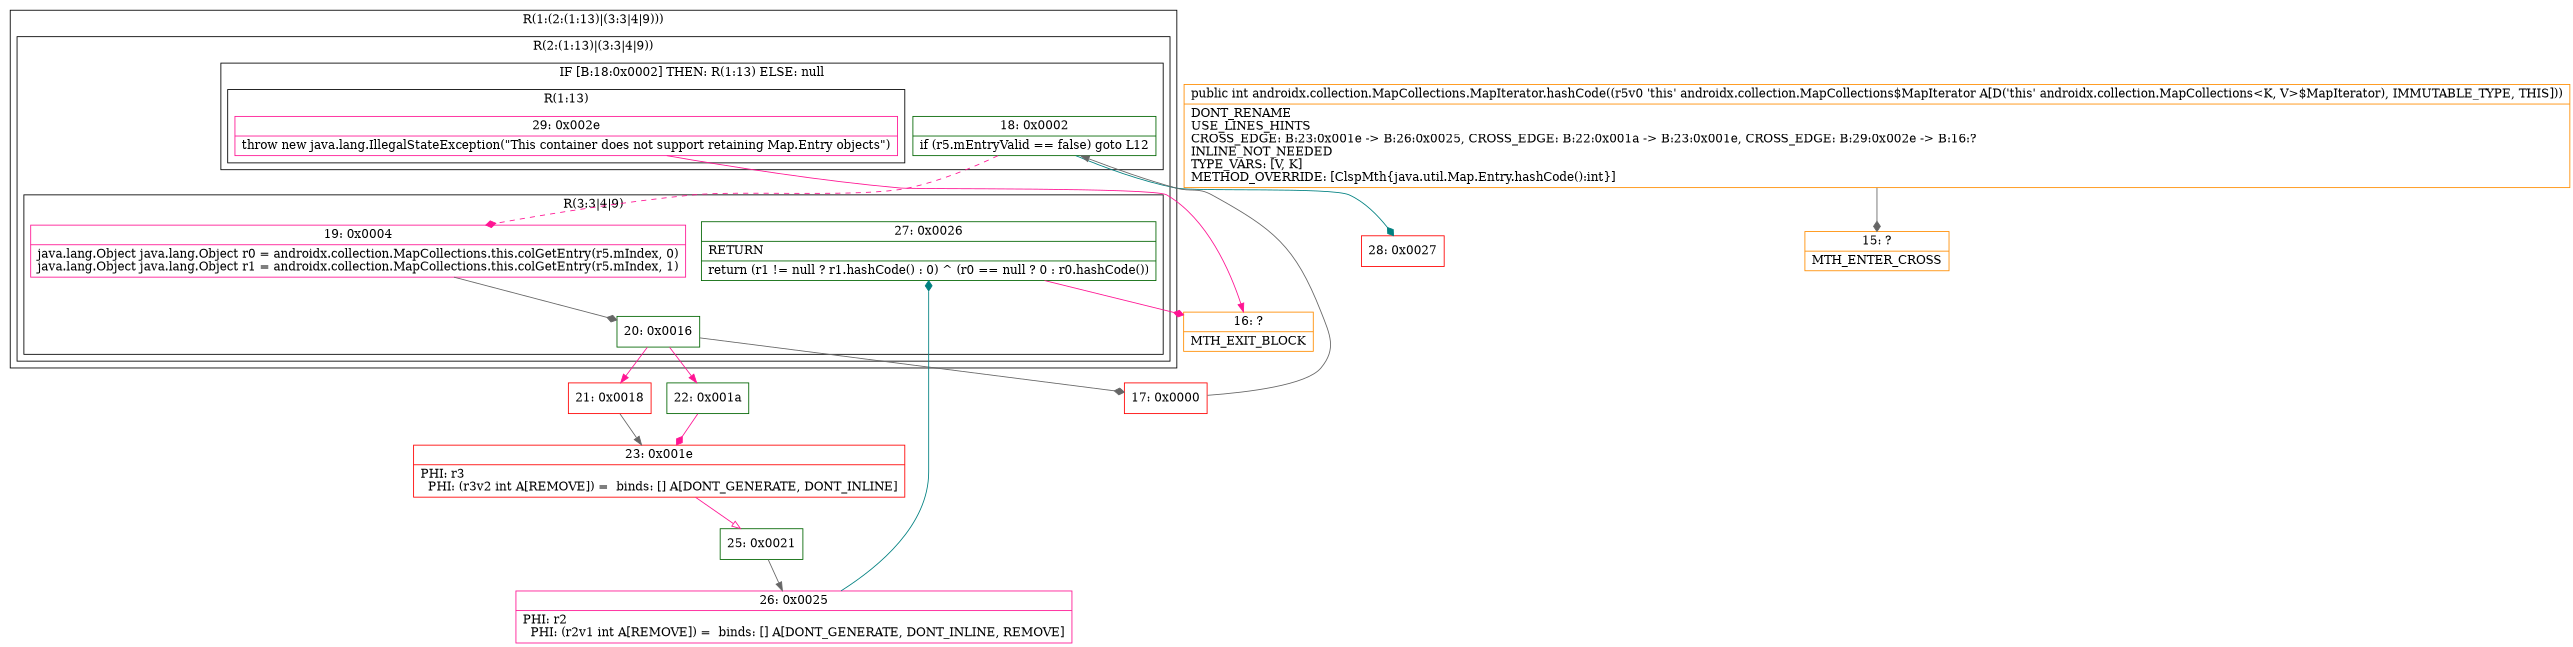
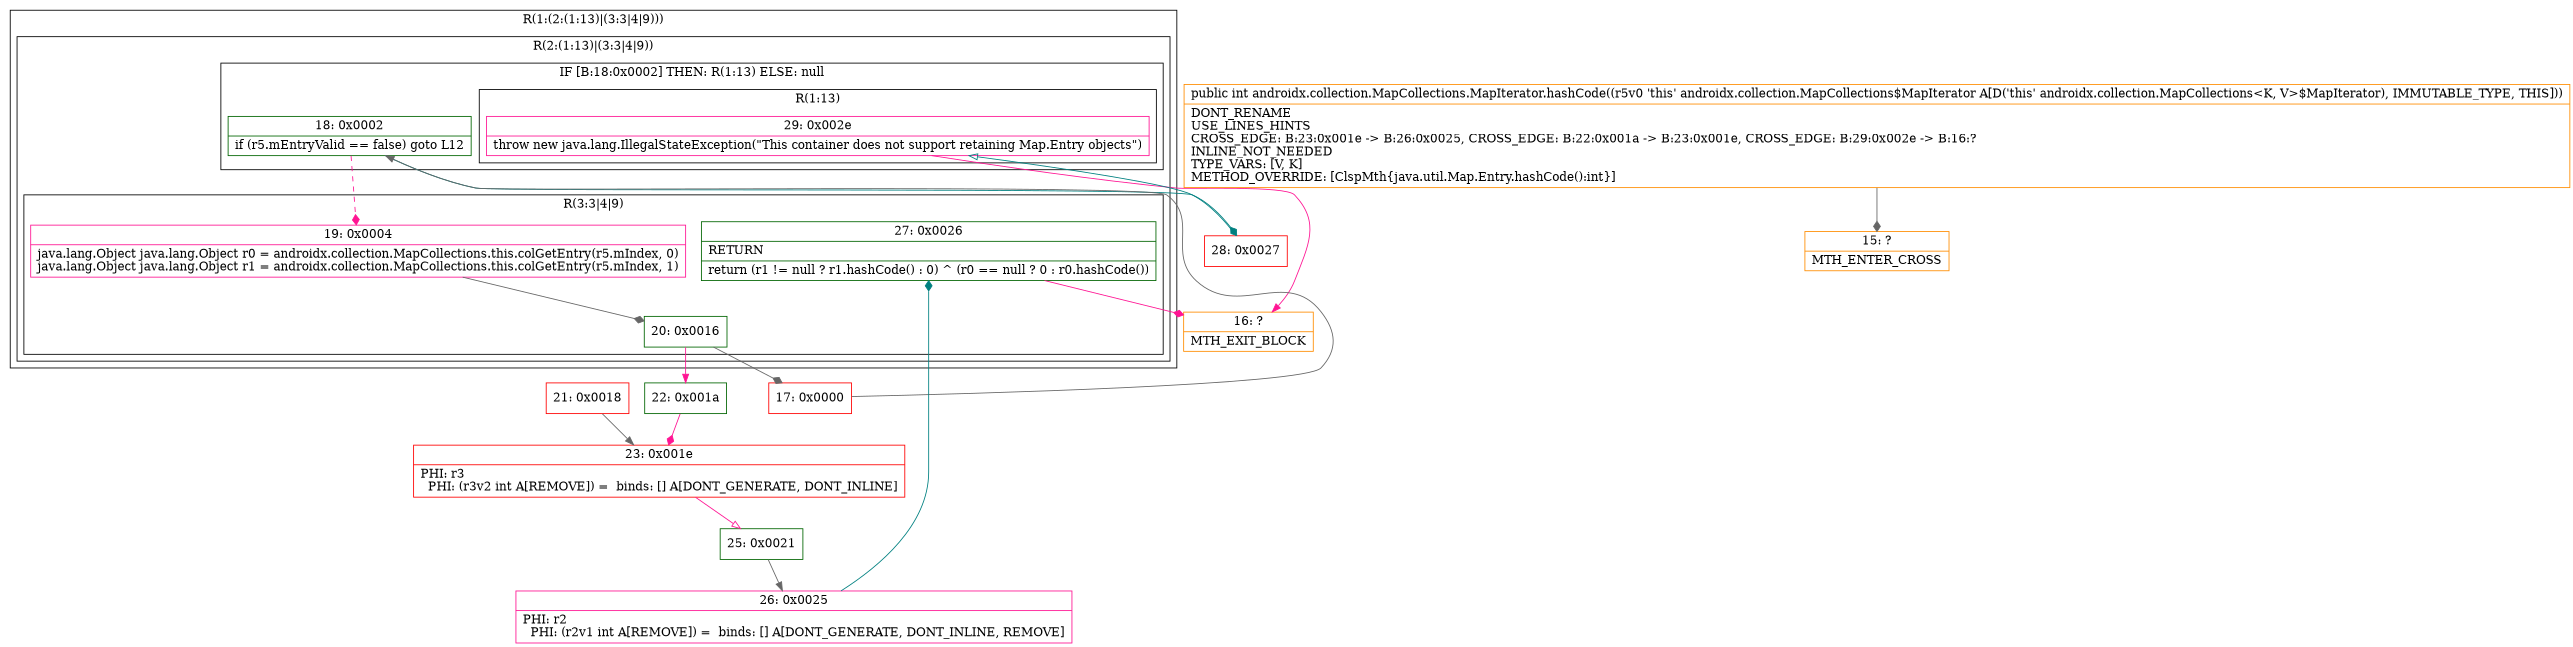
none -> (1115, 177)
(637, 362) -> none
